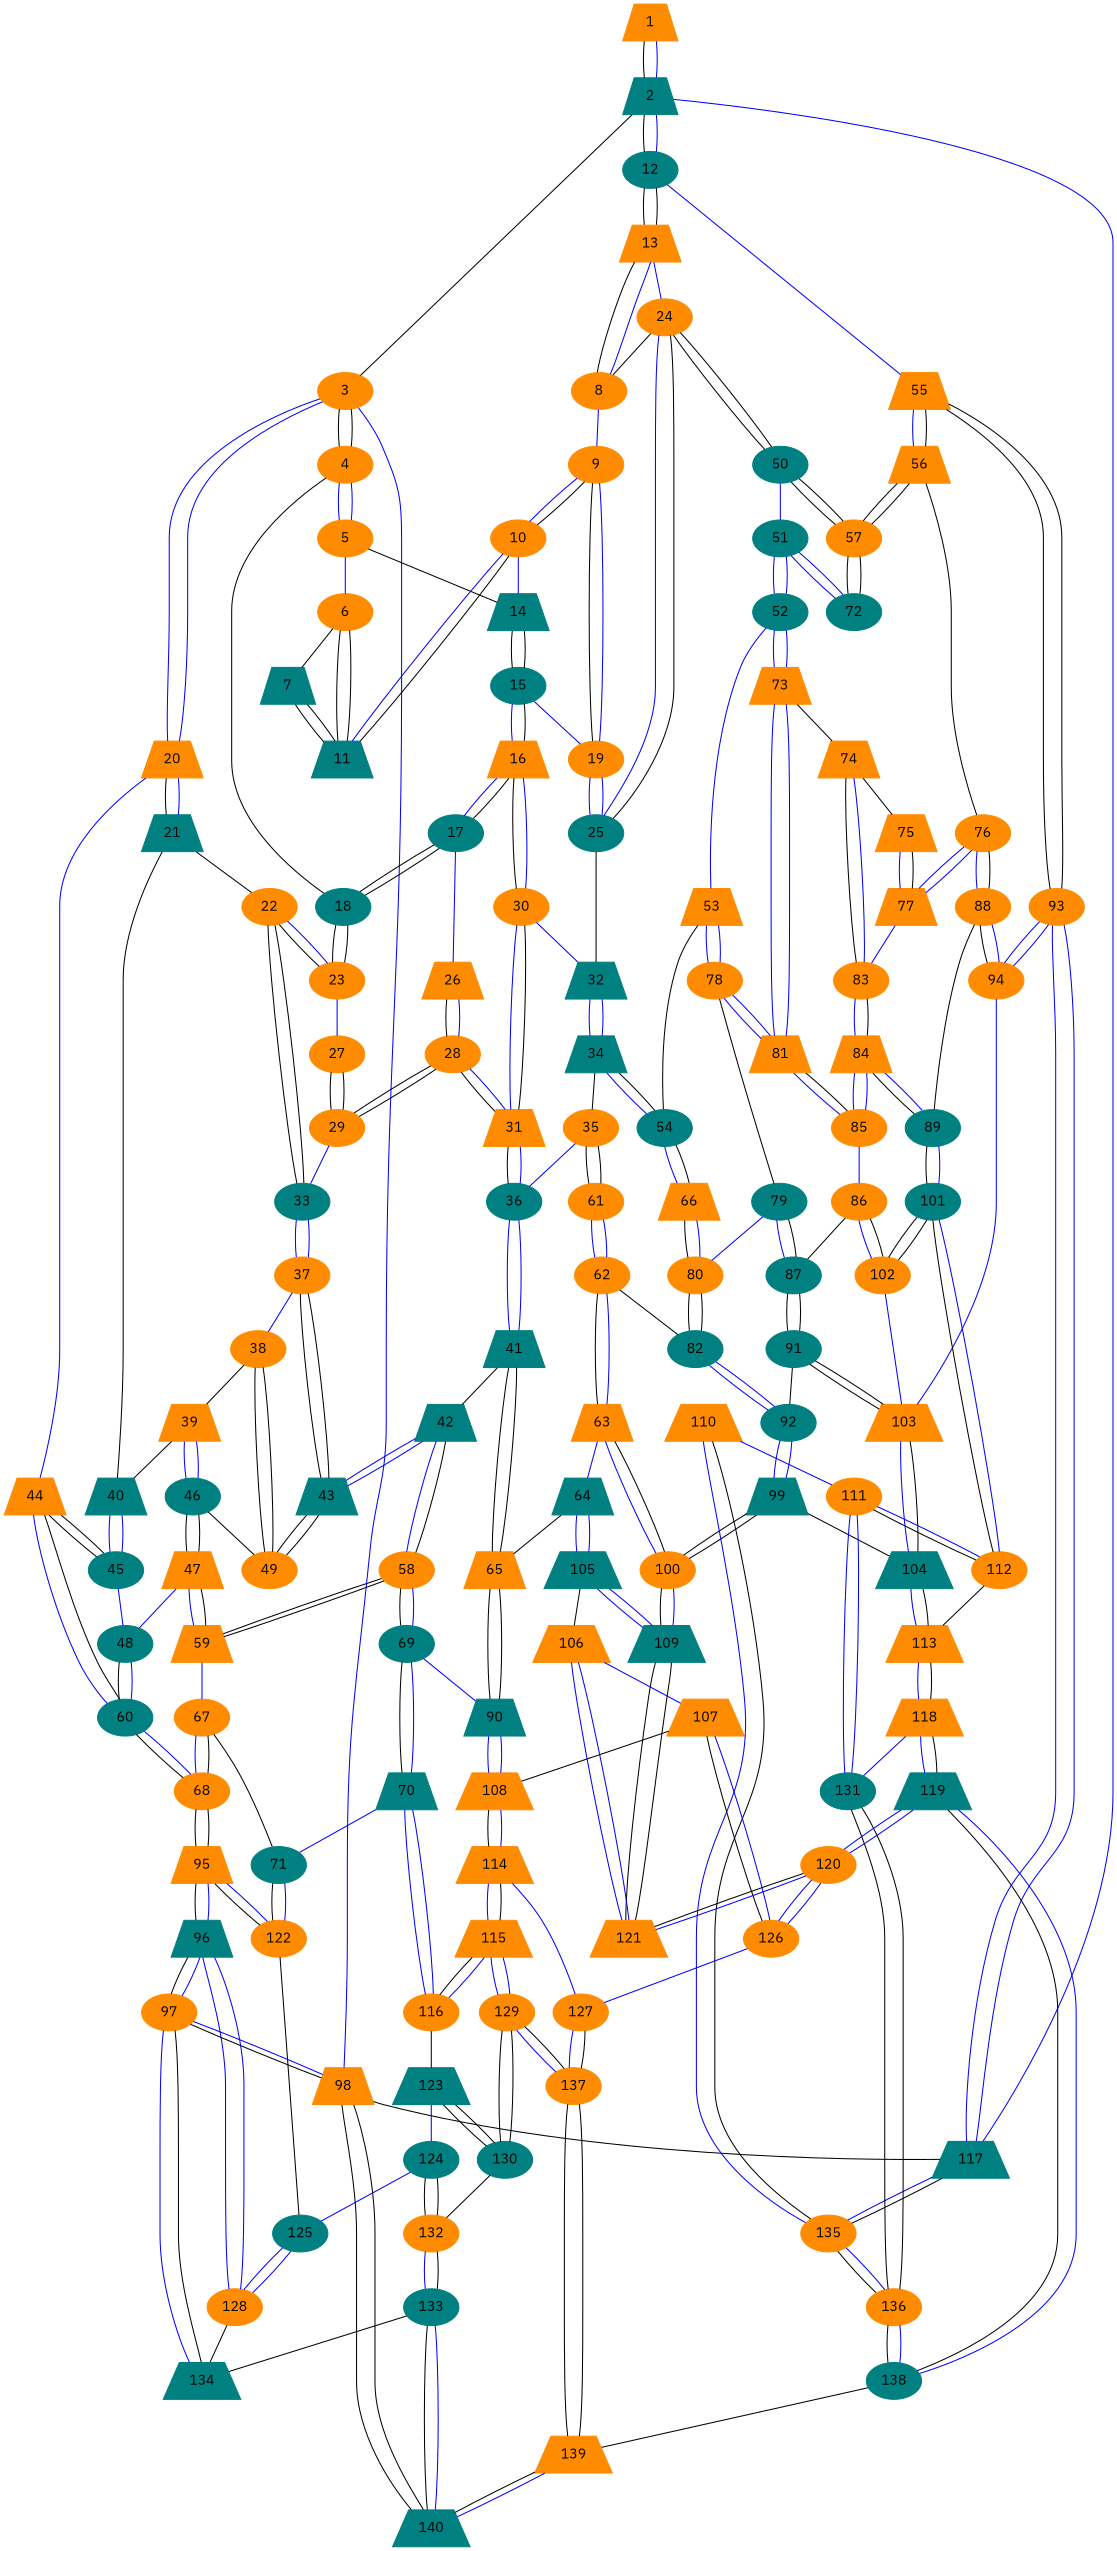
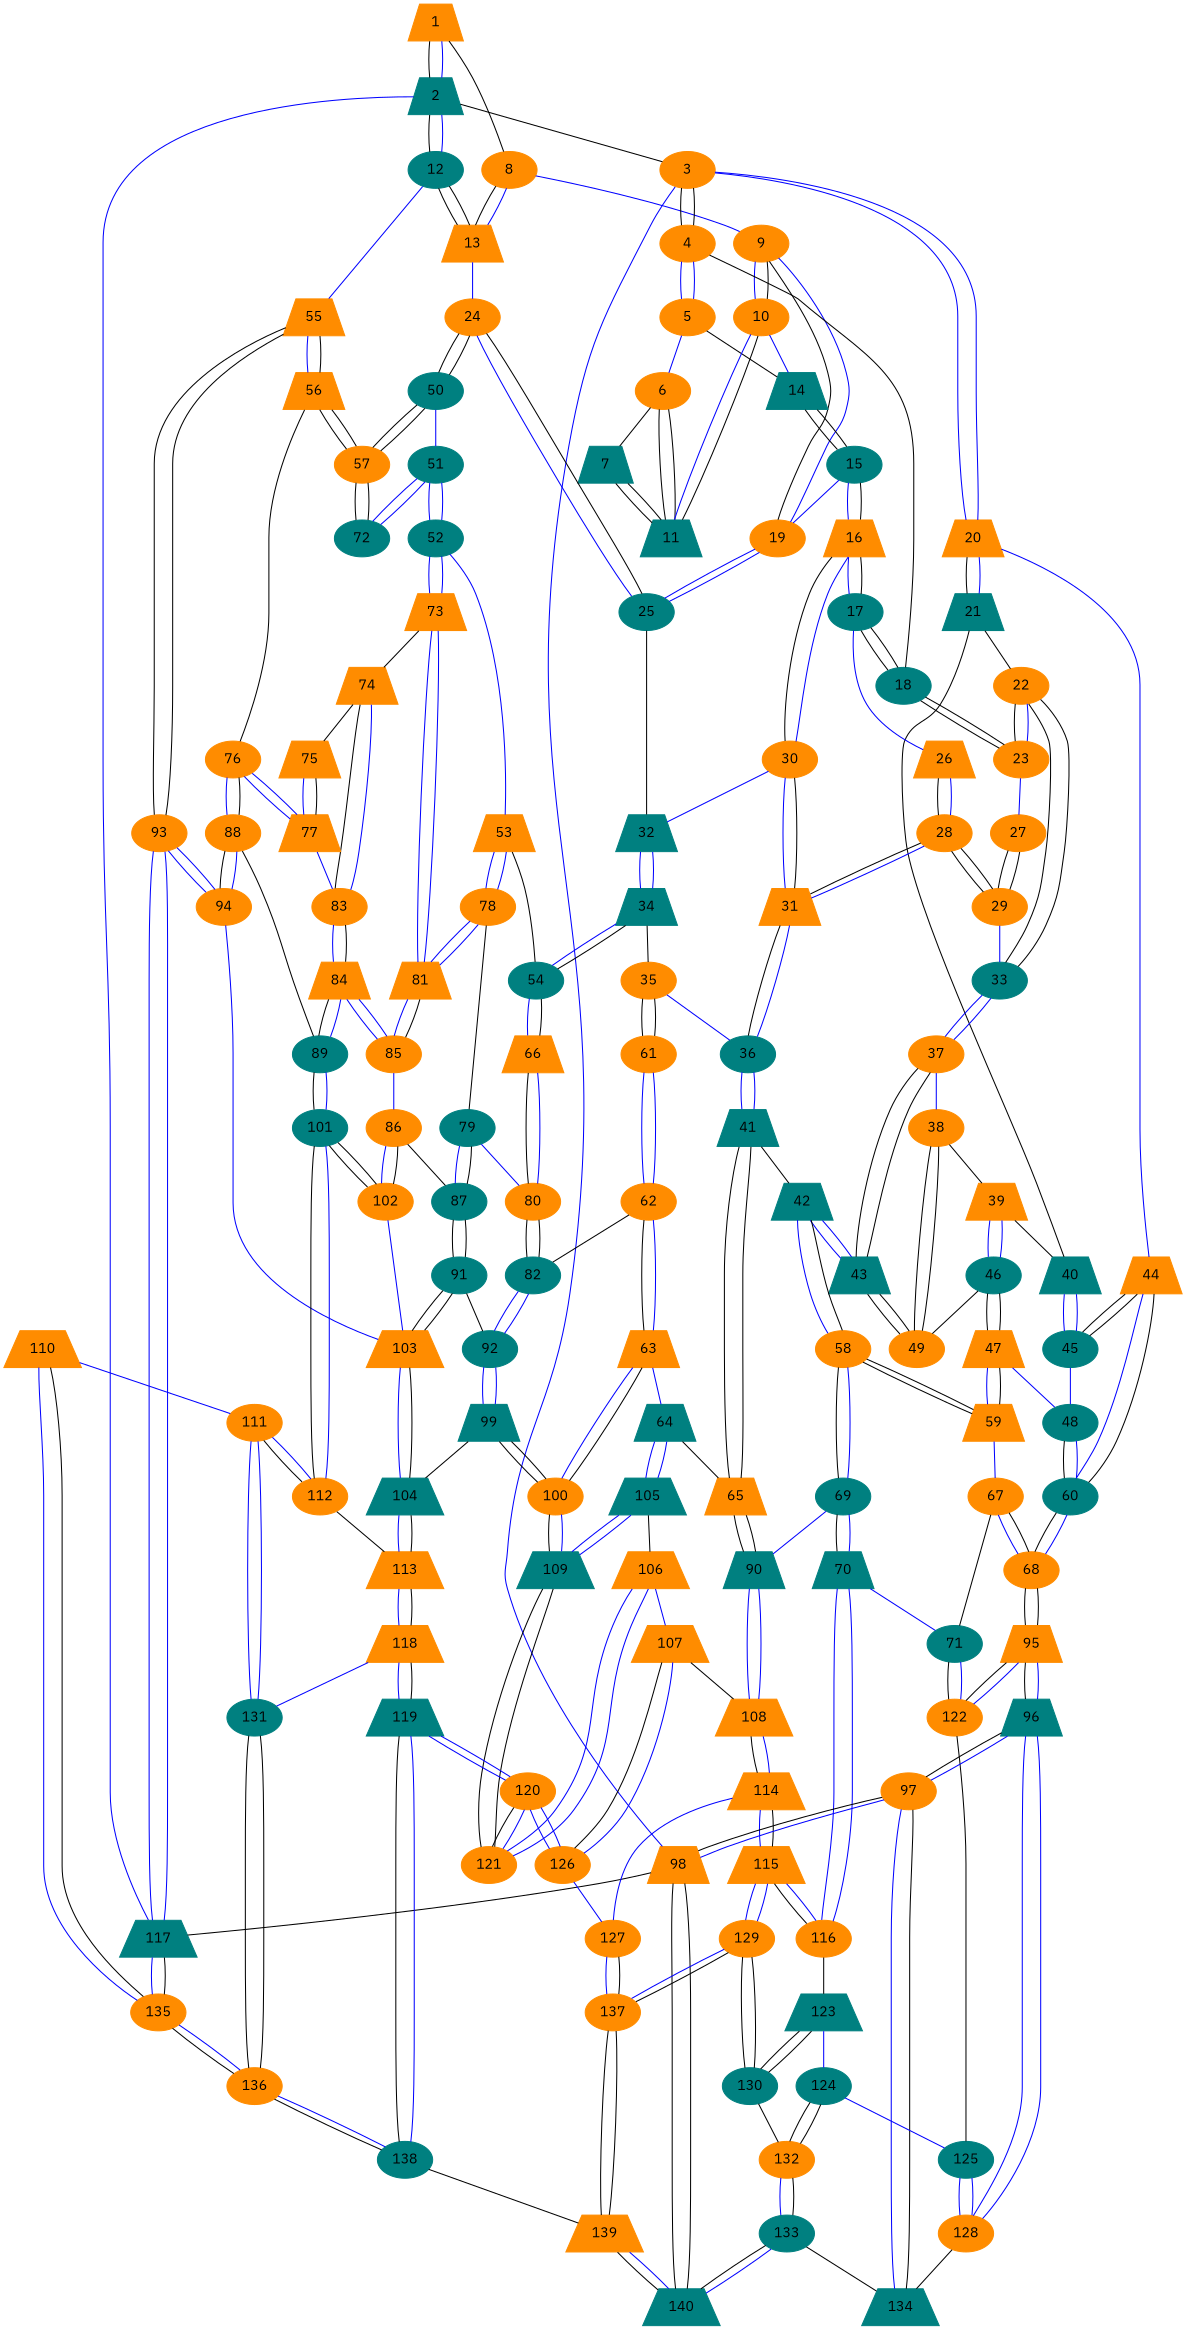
(632, 354) -> (481, 94)
(629, 1939) -> (489, 1865)
